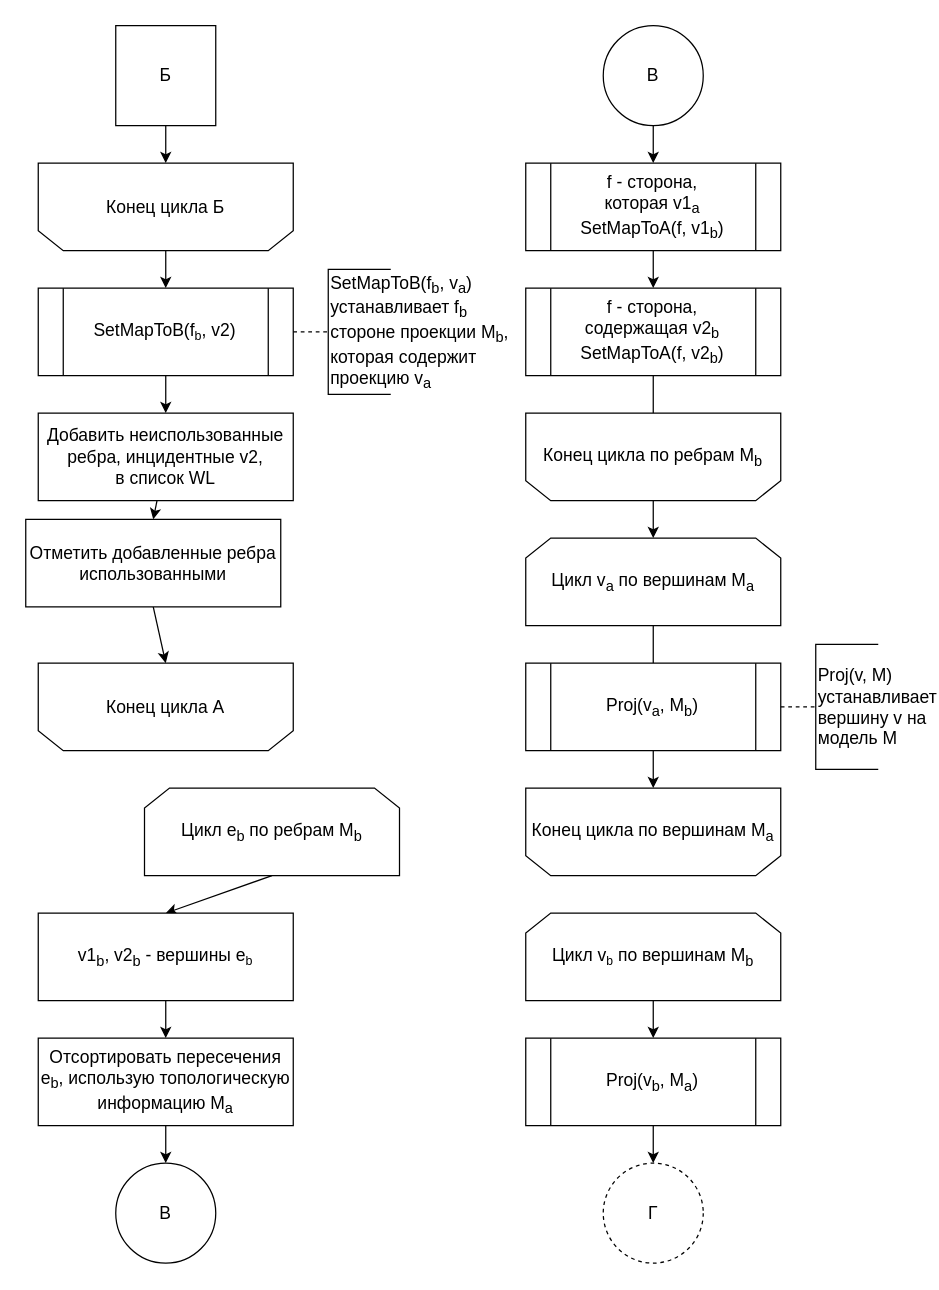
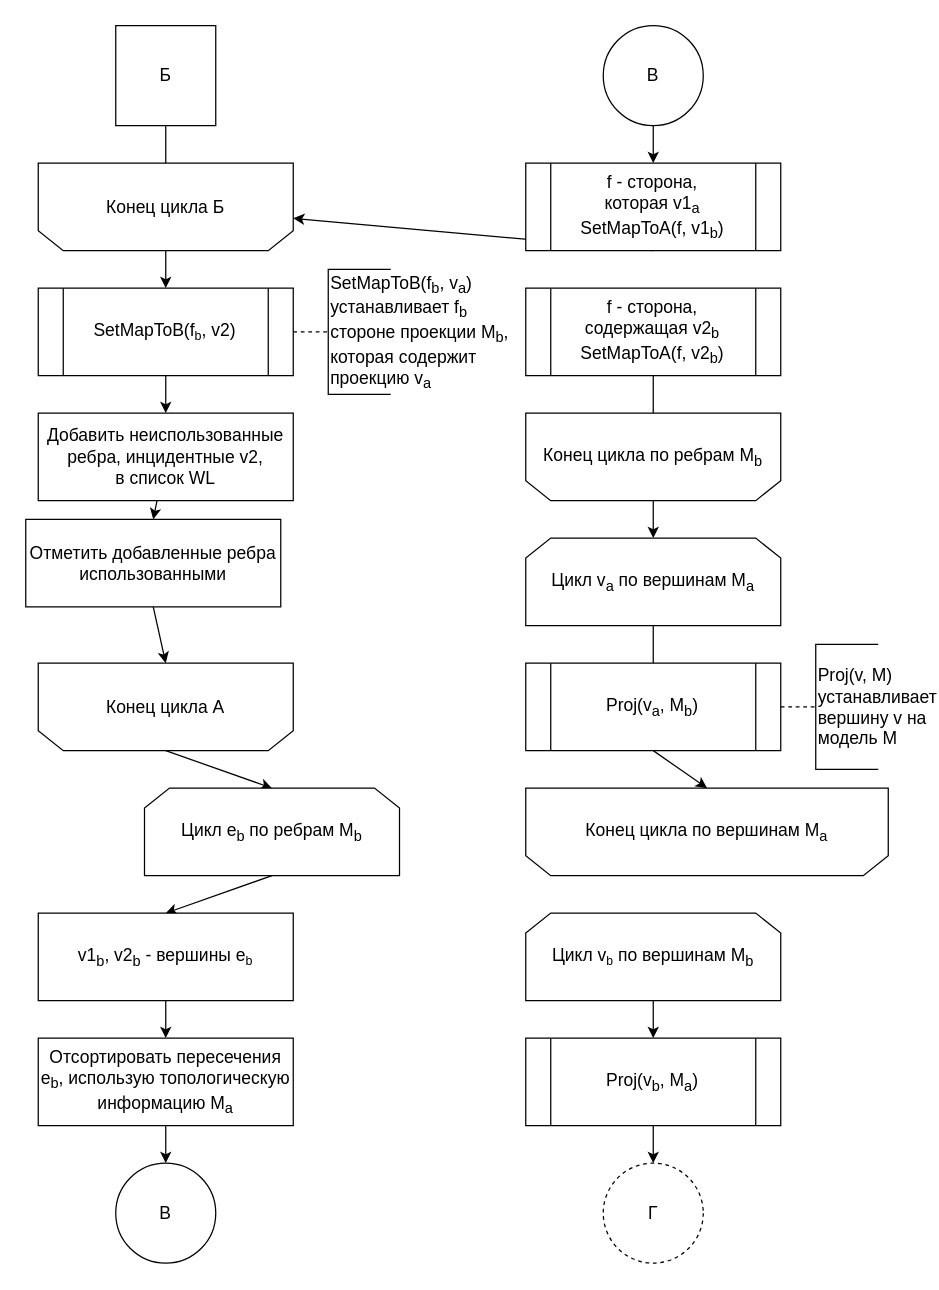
(166, 153) -> (166, 156)
(653, 265) -> (414, 229)
none -> (215, 768)
(653, 832) -> (707, 832)
